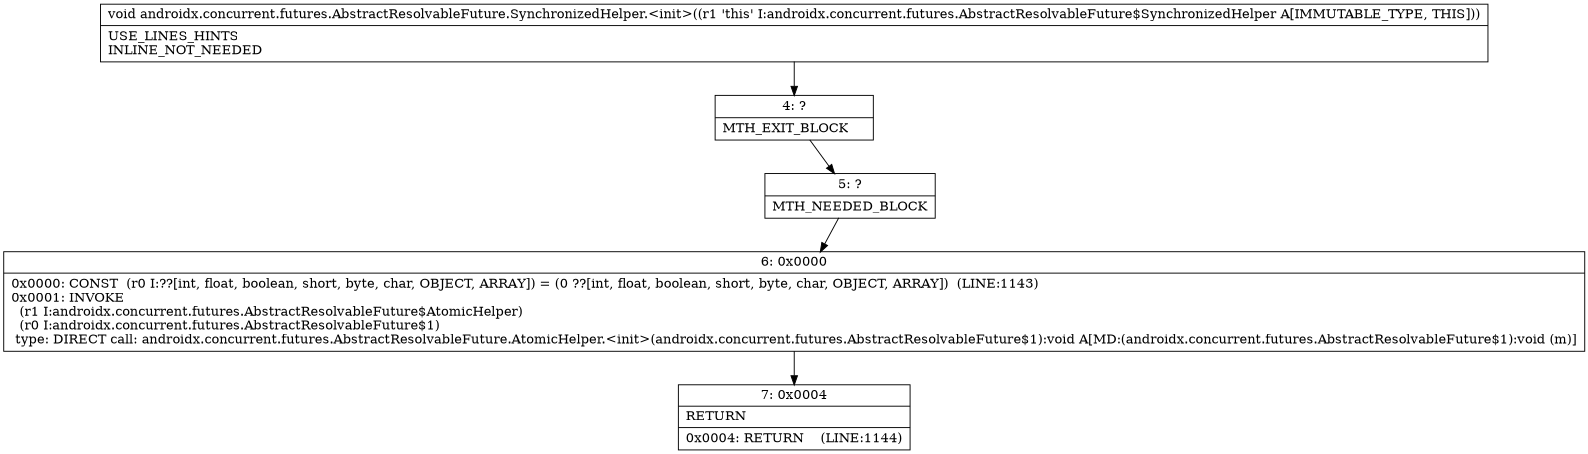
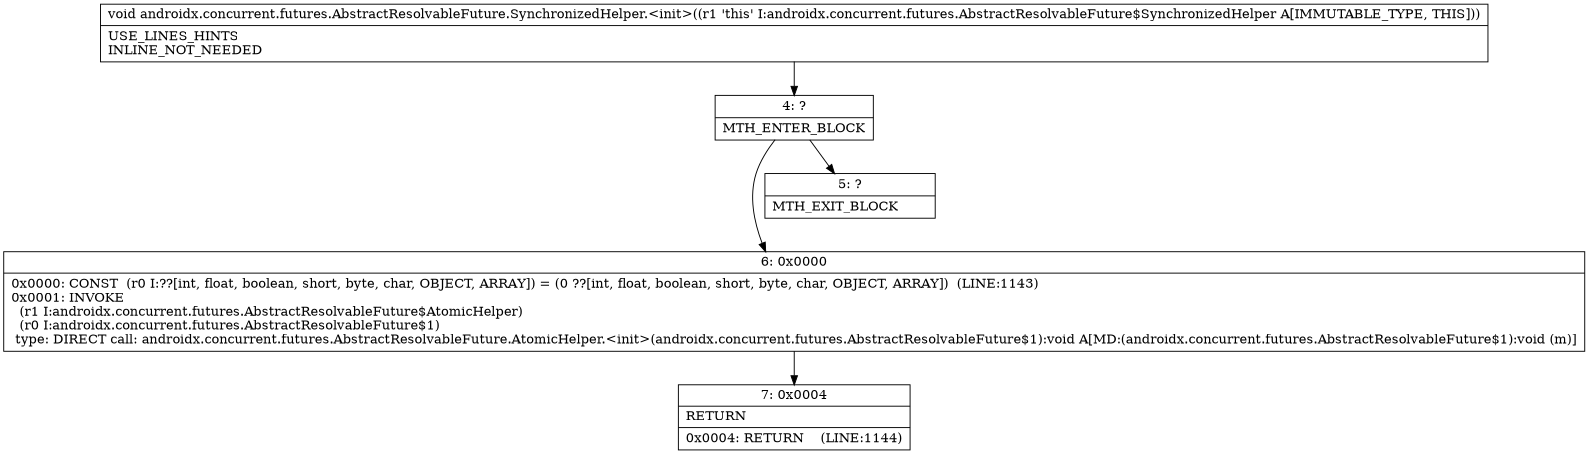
(786, 128) -> (794, 128)
(850, 207) -> (836, 207)
(832, 231) -> (753, 189)
